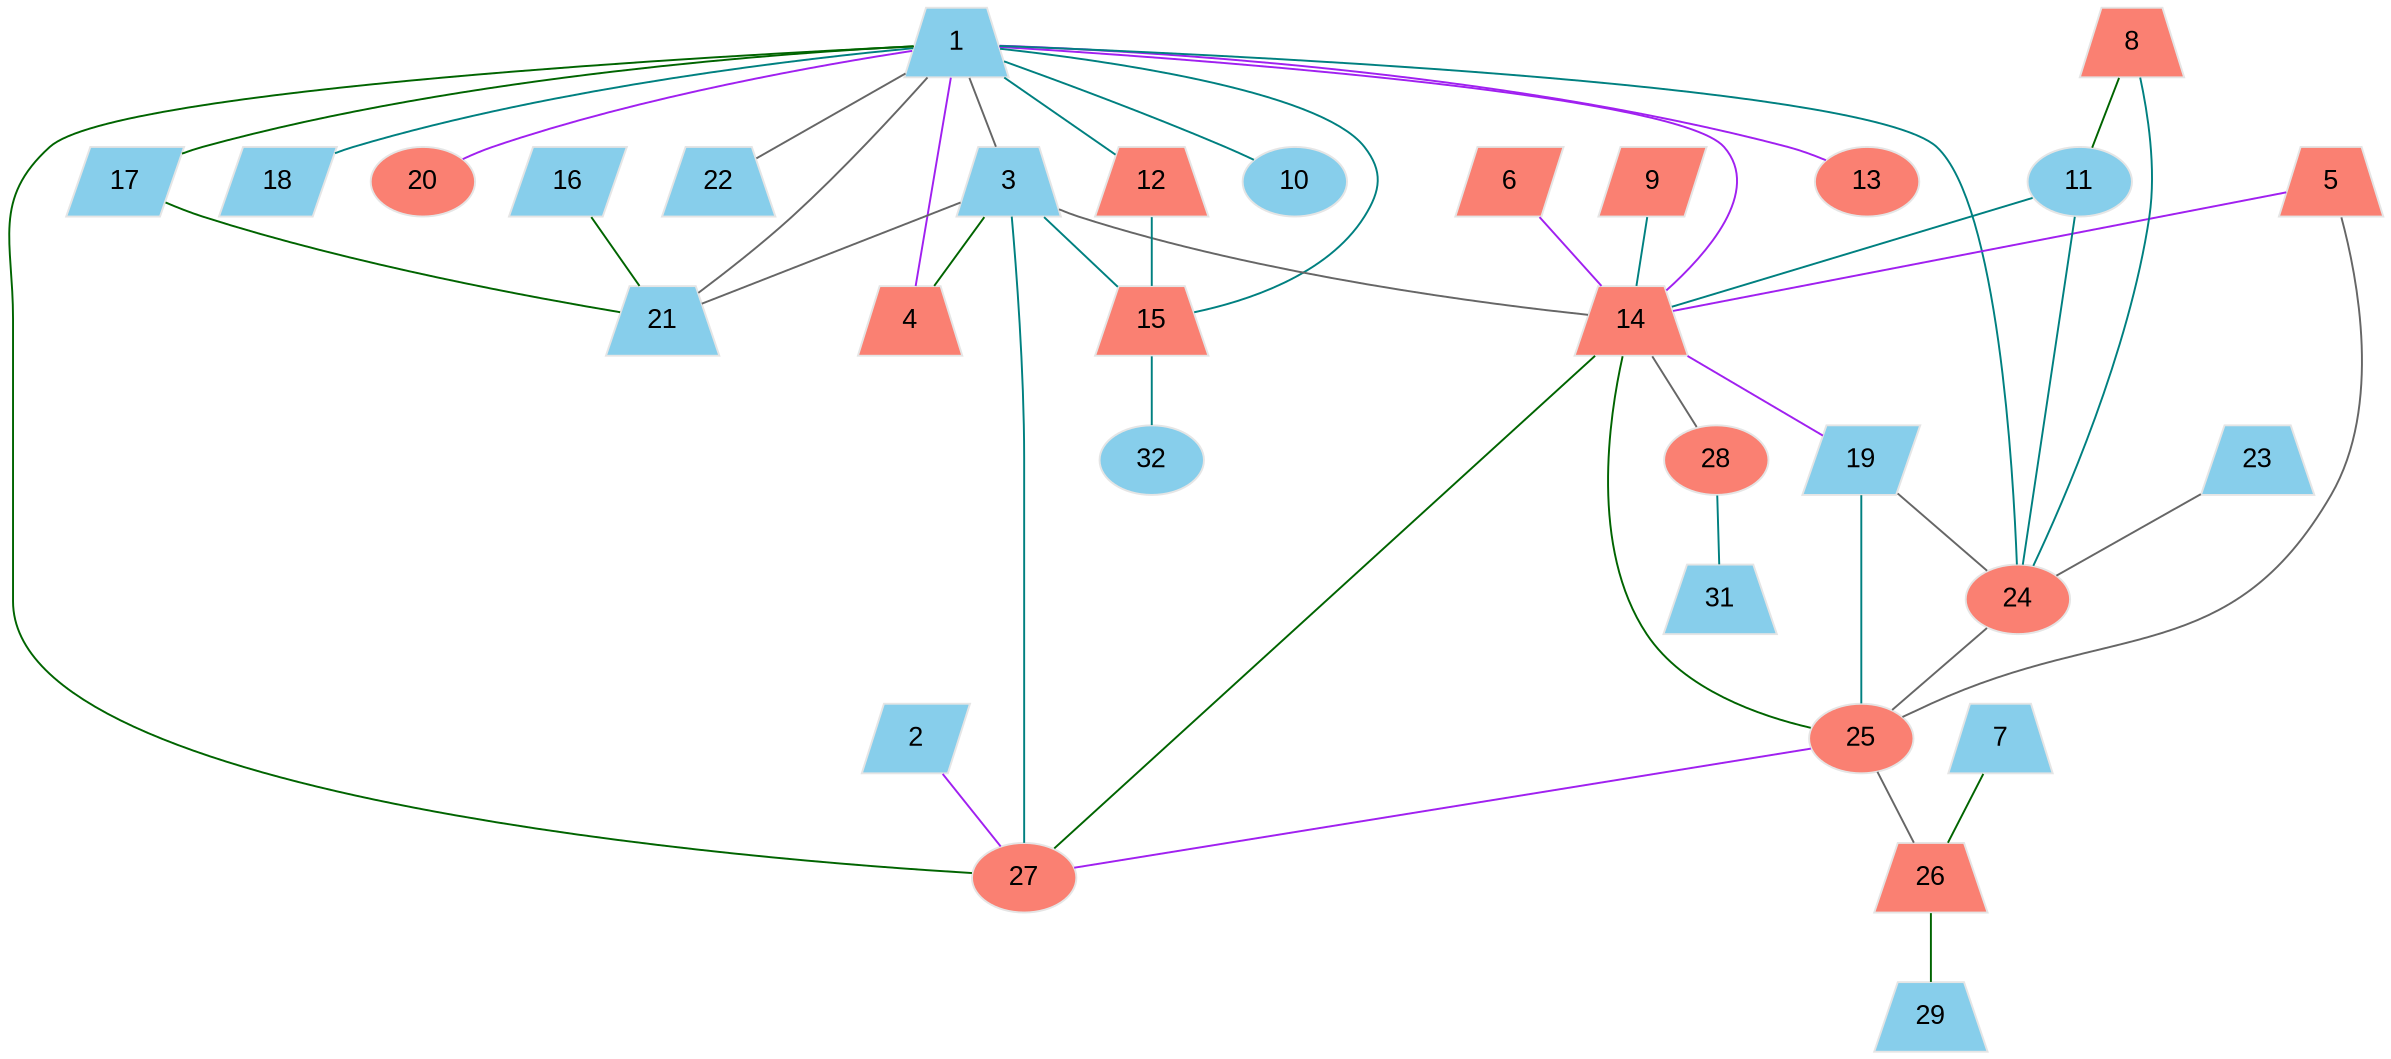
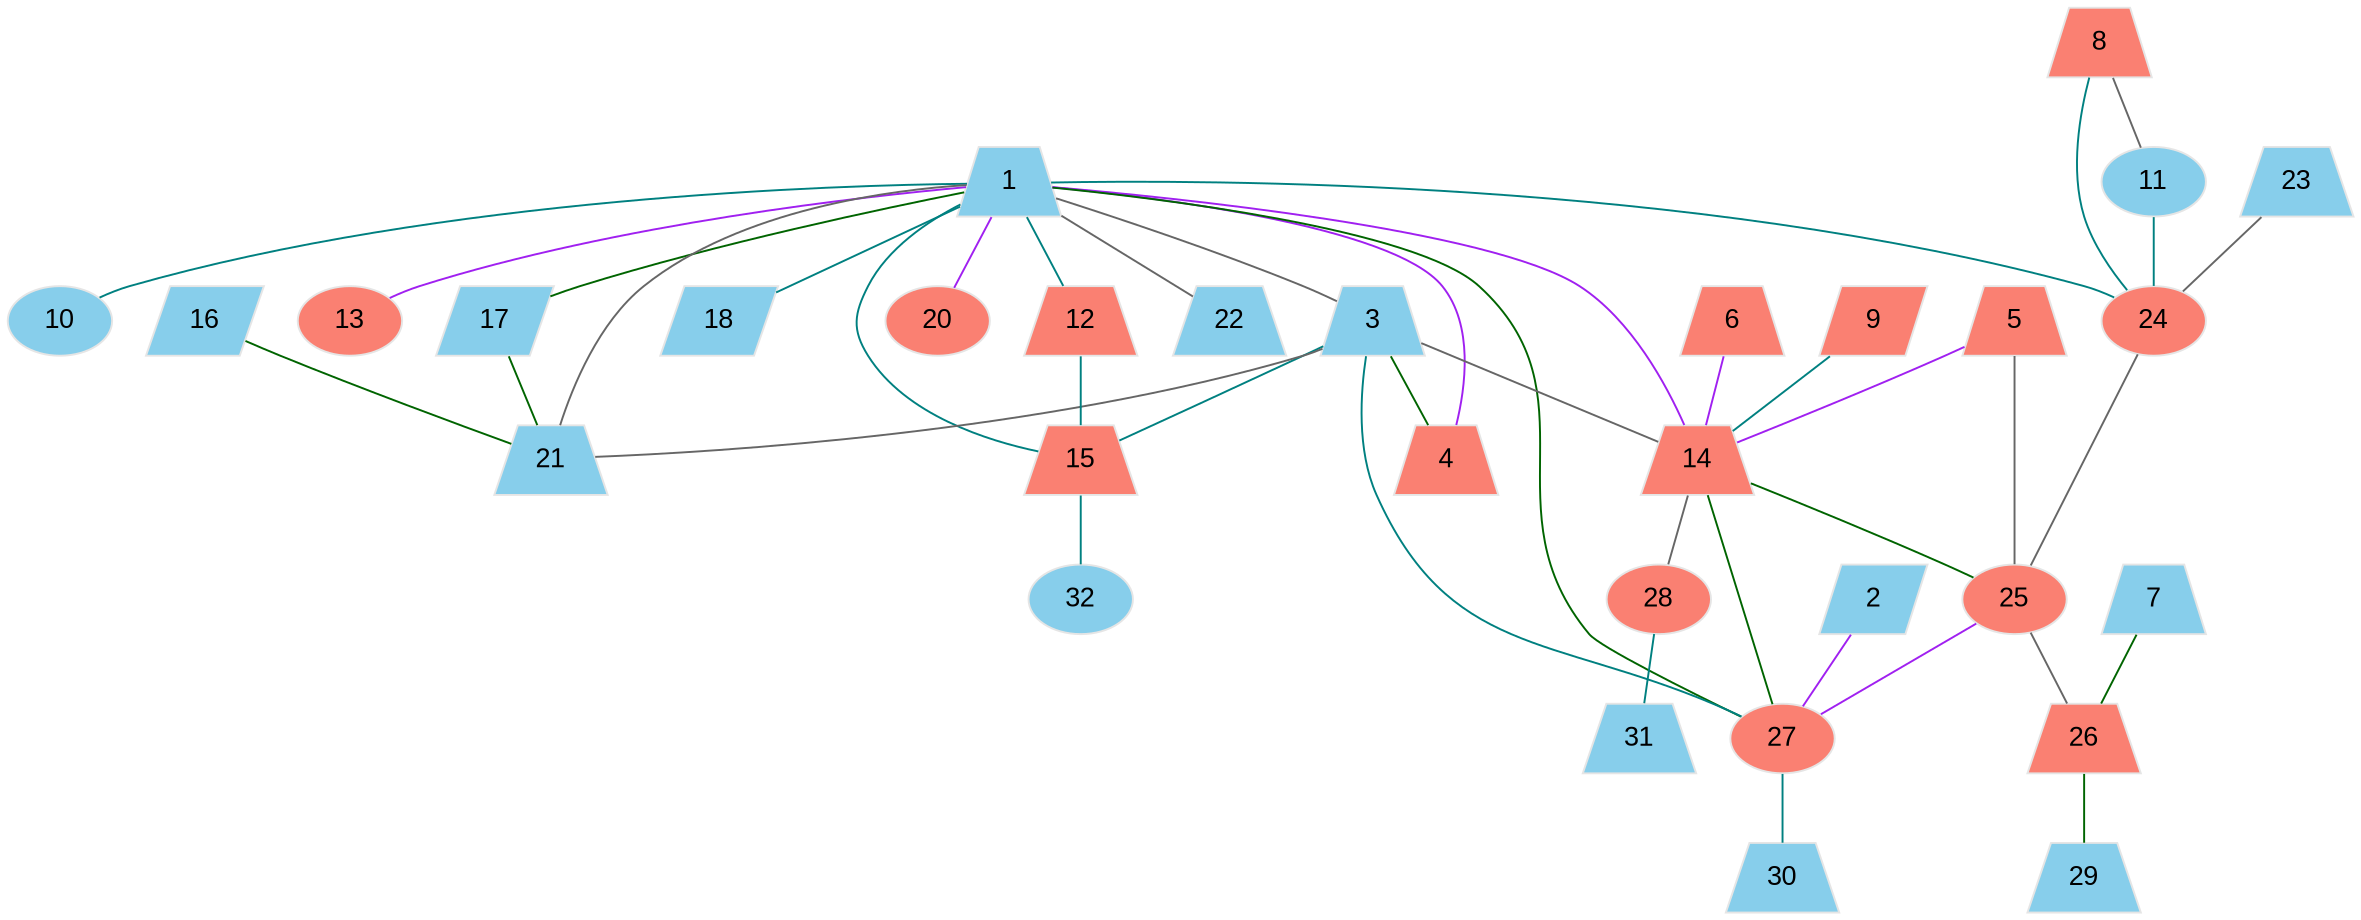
(2106, 113) -> (2127, 113)
(1509, 182) -> (1732, 321)
(1852, 252) -> none
(1861, 460) -> none
none -> (1783, 878)
